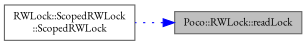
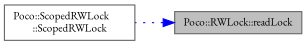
(70, 23) -> (70, 23)
